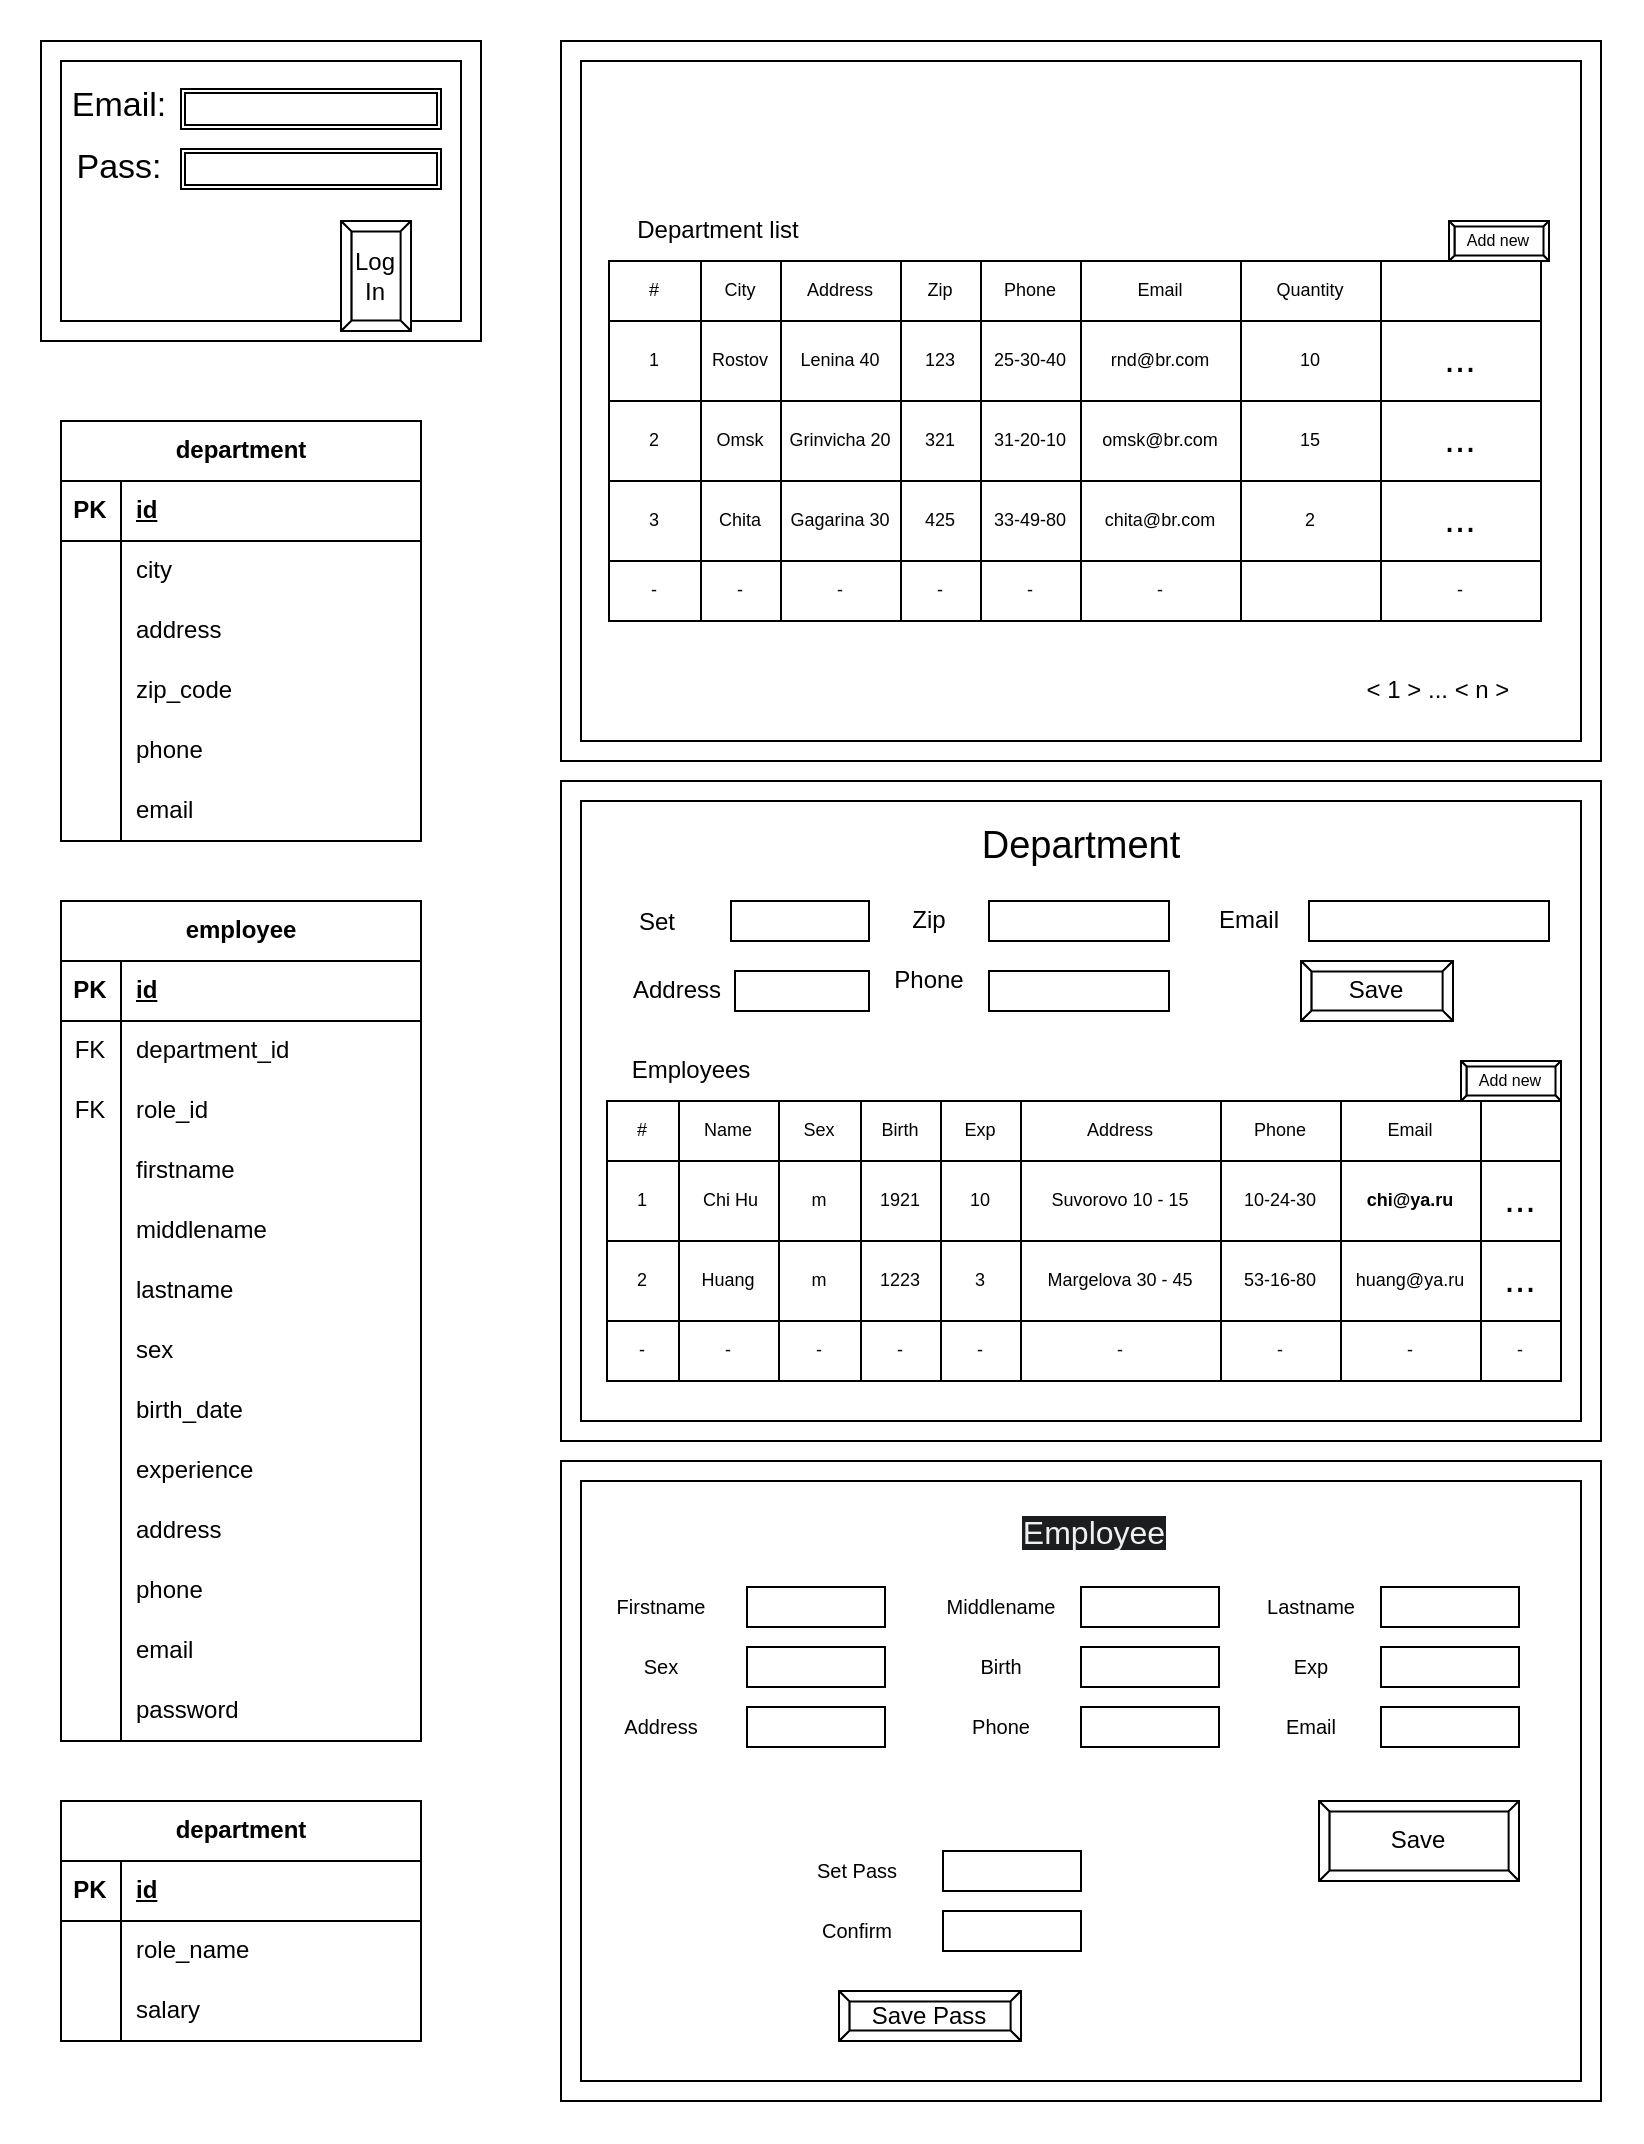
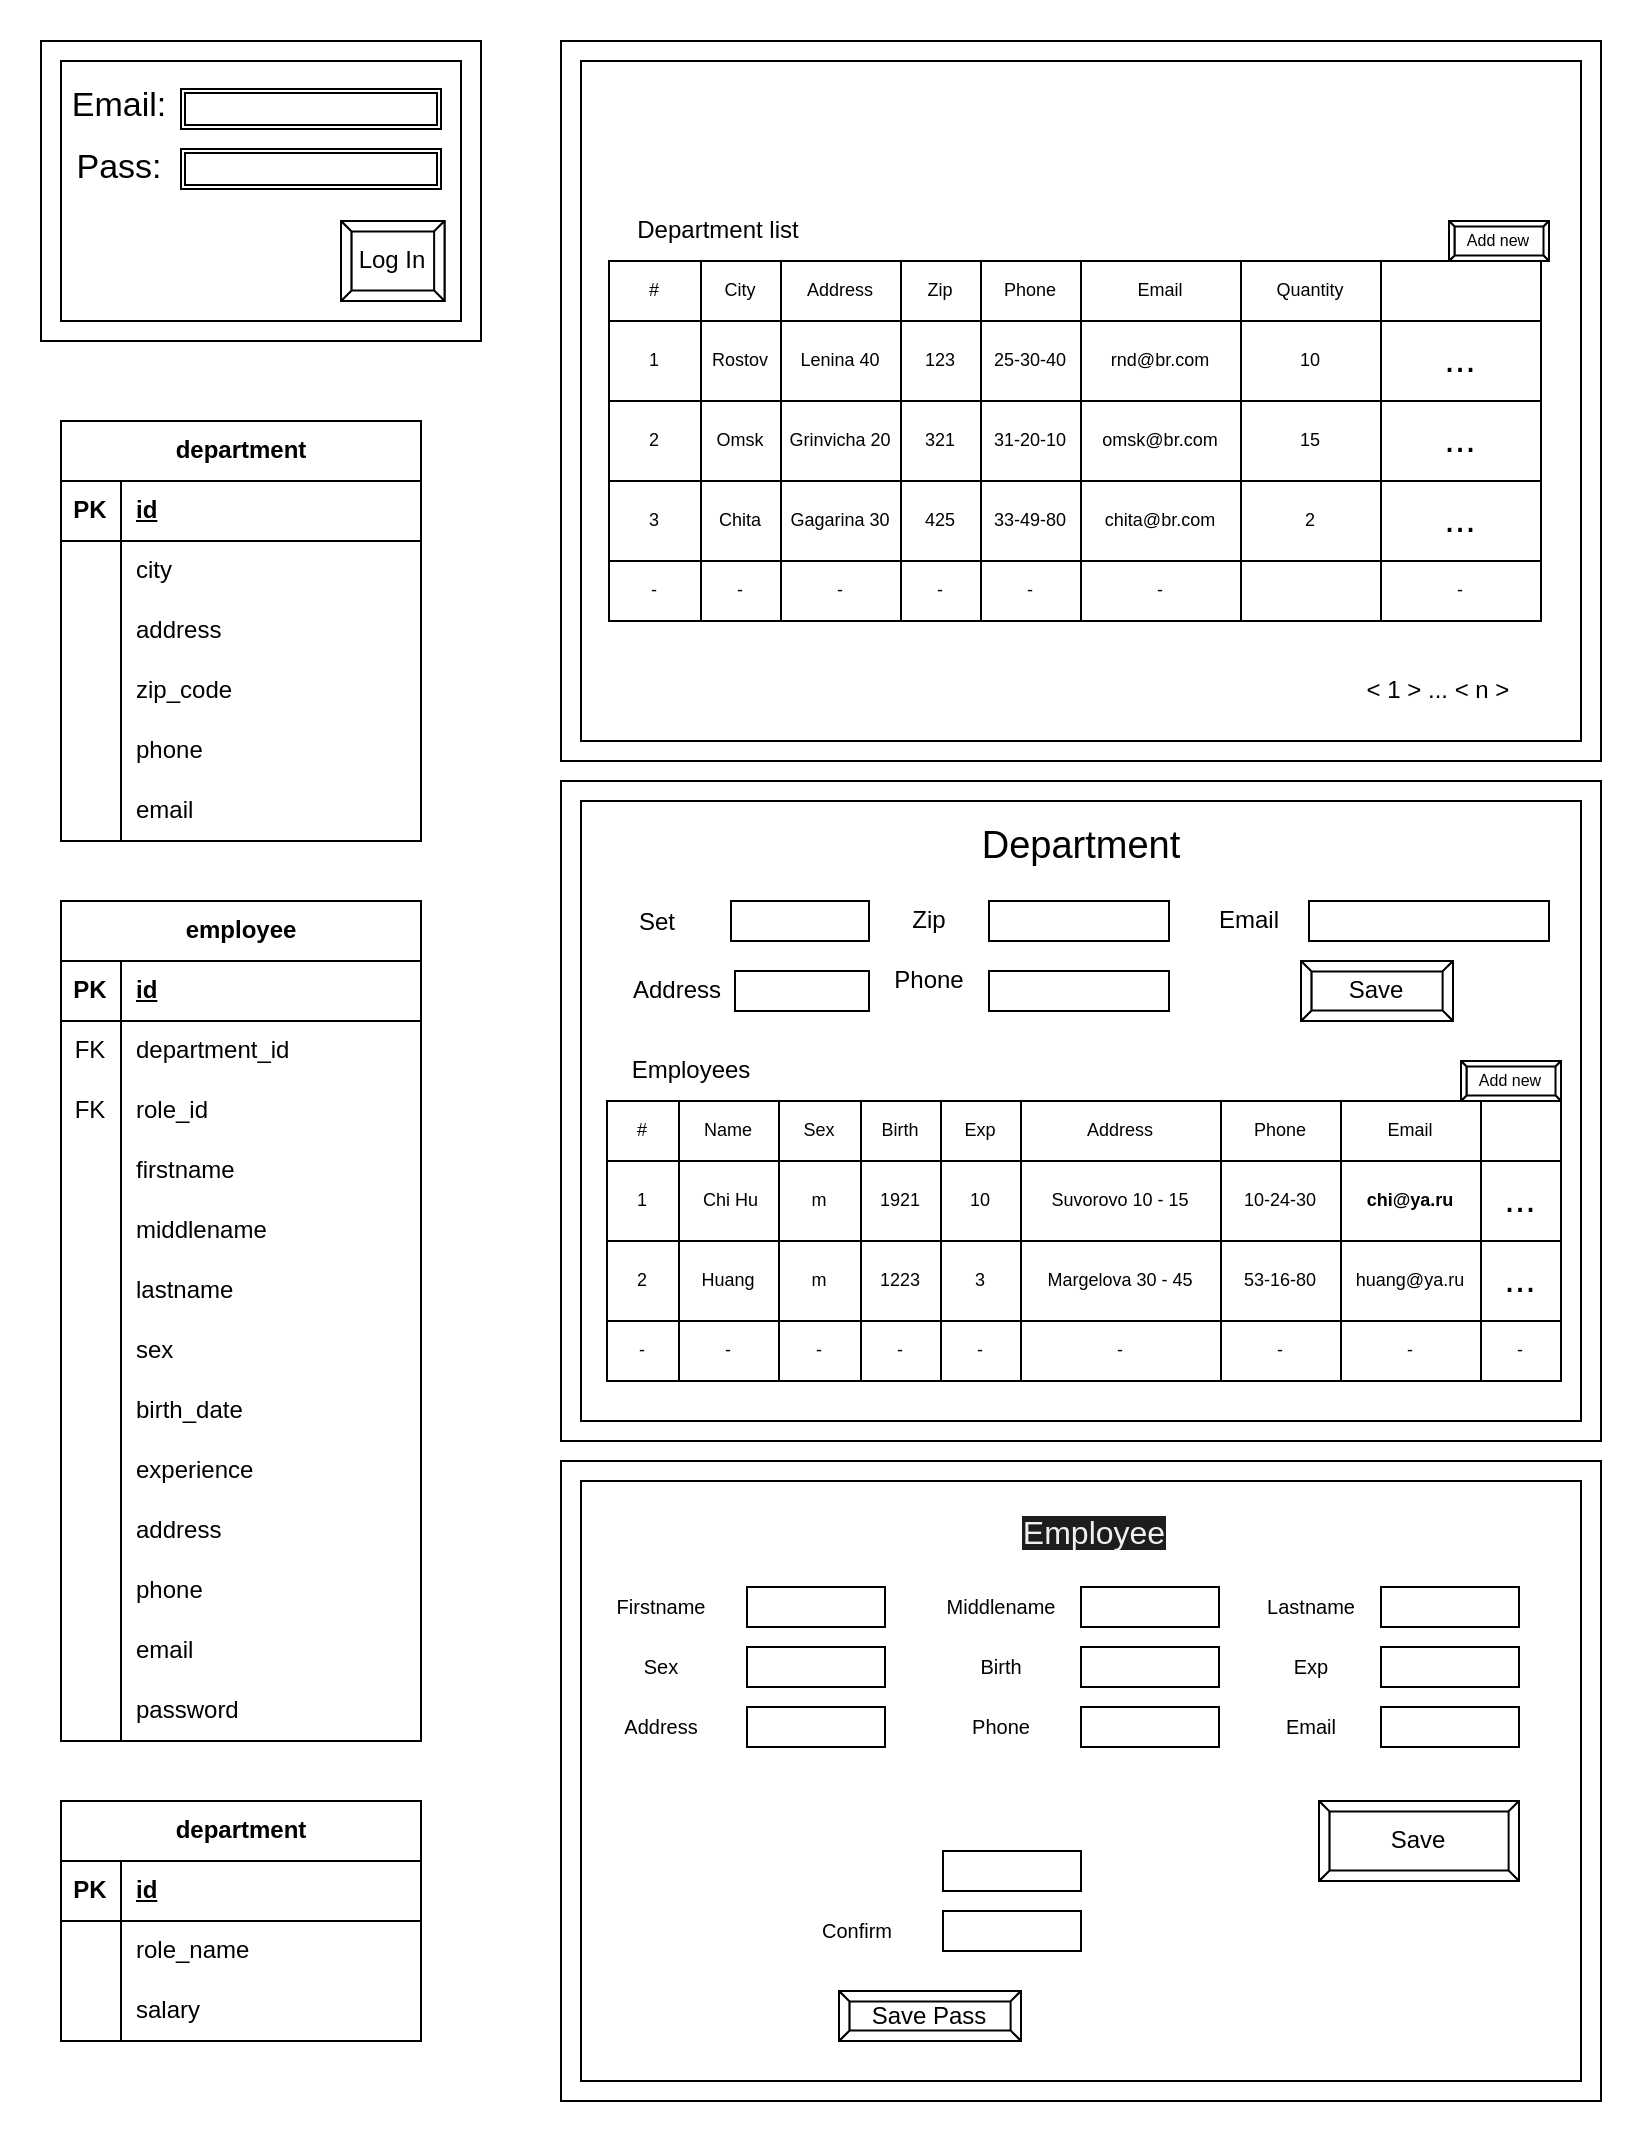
(376, 276) -> (393, 261)
(857, 1871) -> none
